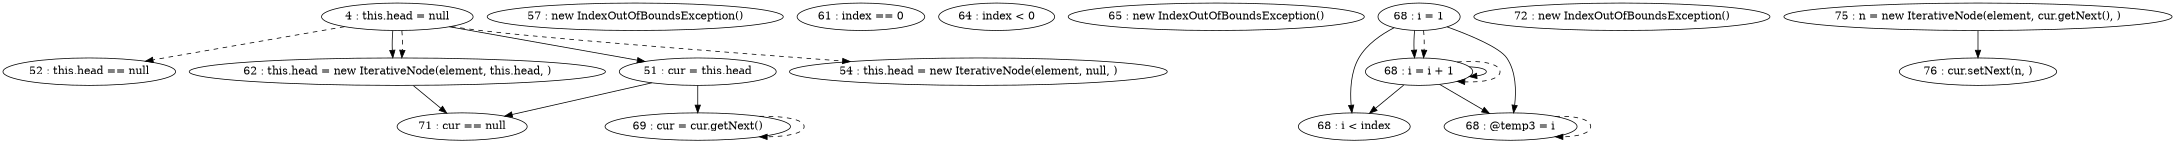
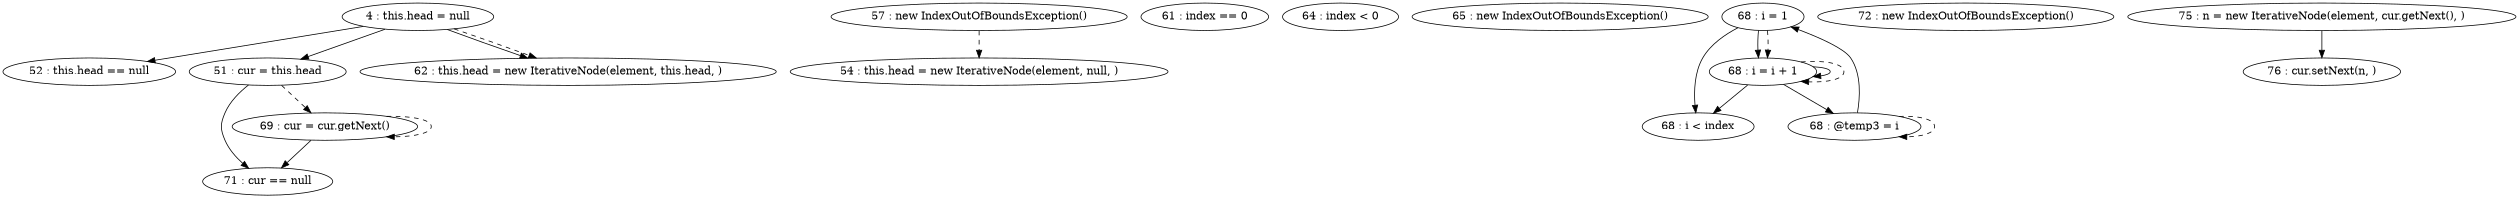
(249, 43) -> (259, 43)
(647, 46) -> (979, 40)
(1500, 51) -> (1850, 57)
(698, 95) -> (293, 96)
(427, 97) -> (299, 151)
